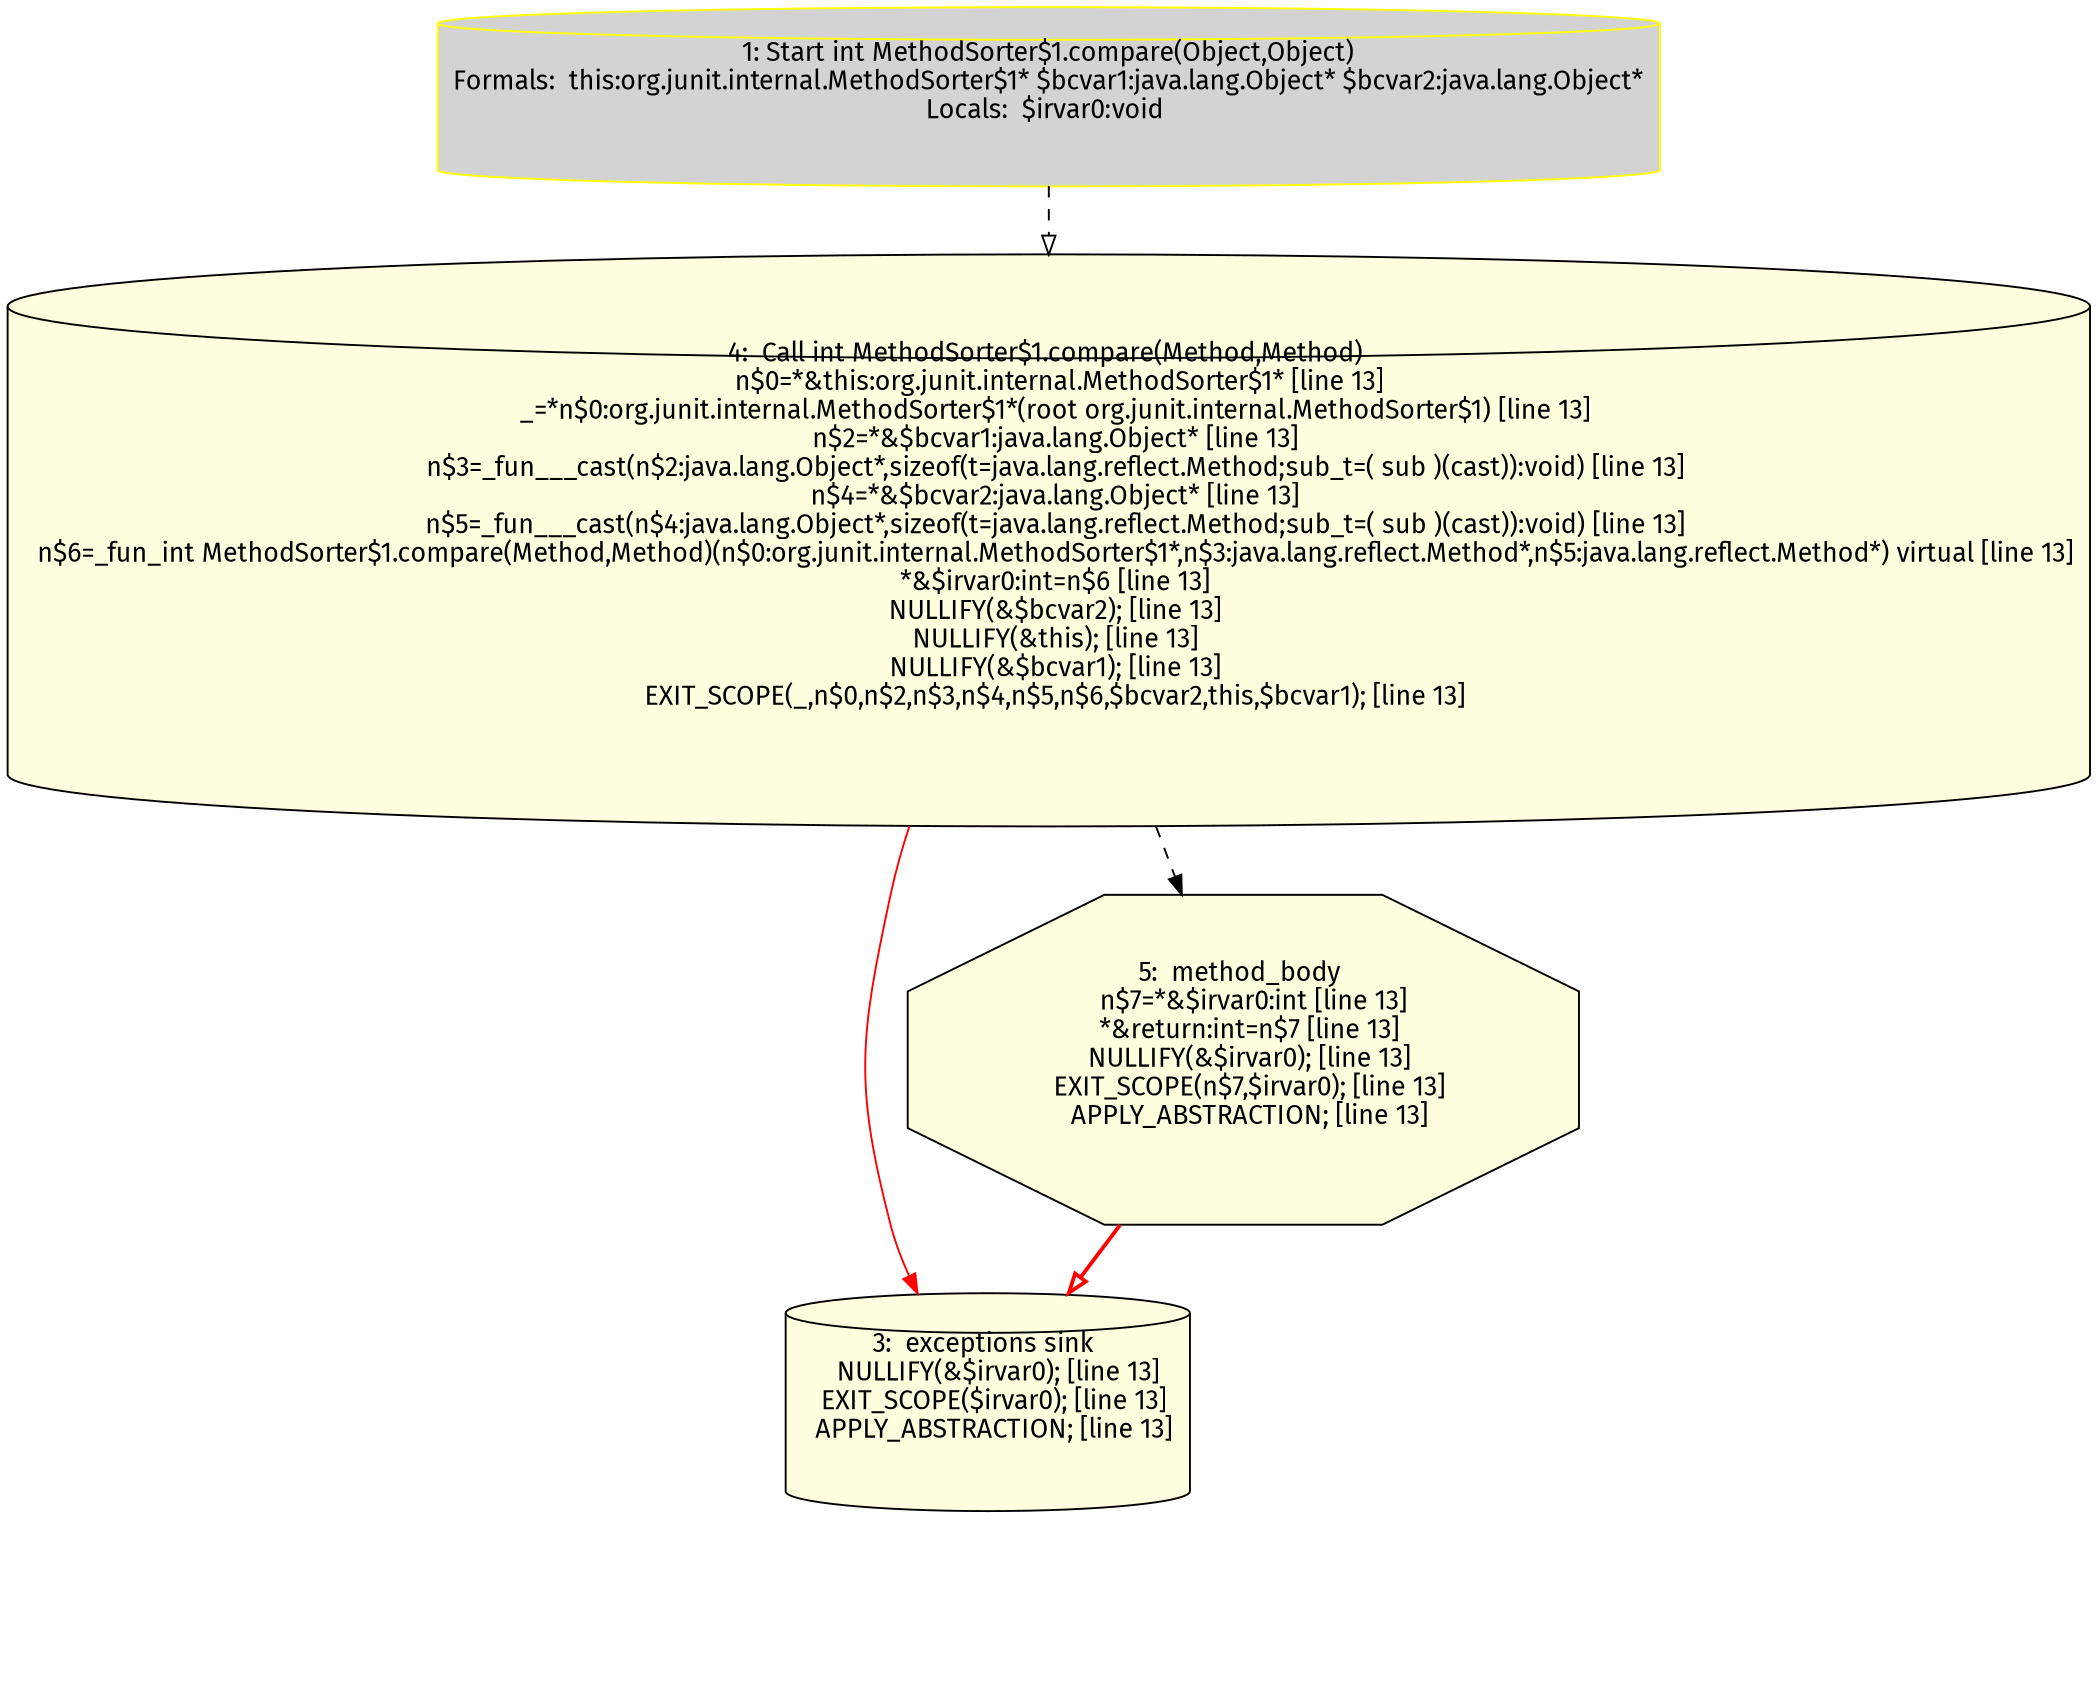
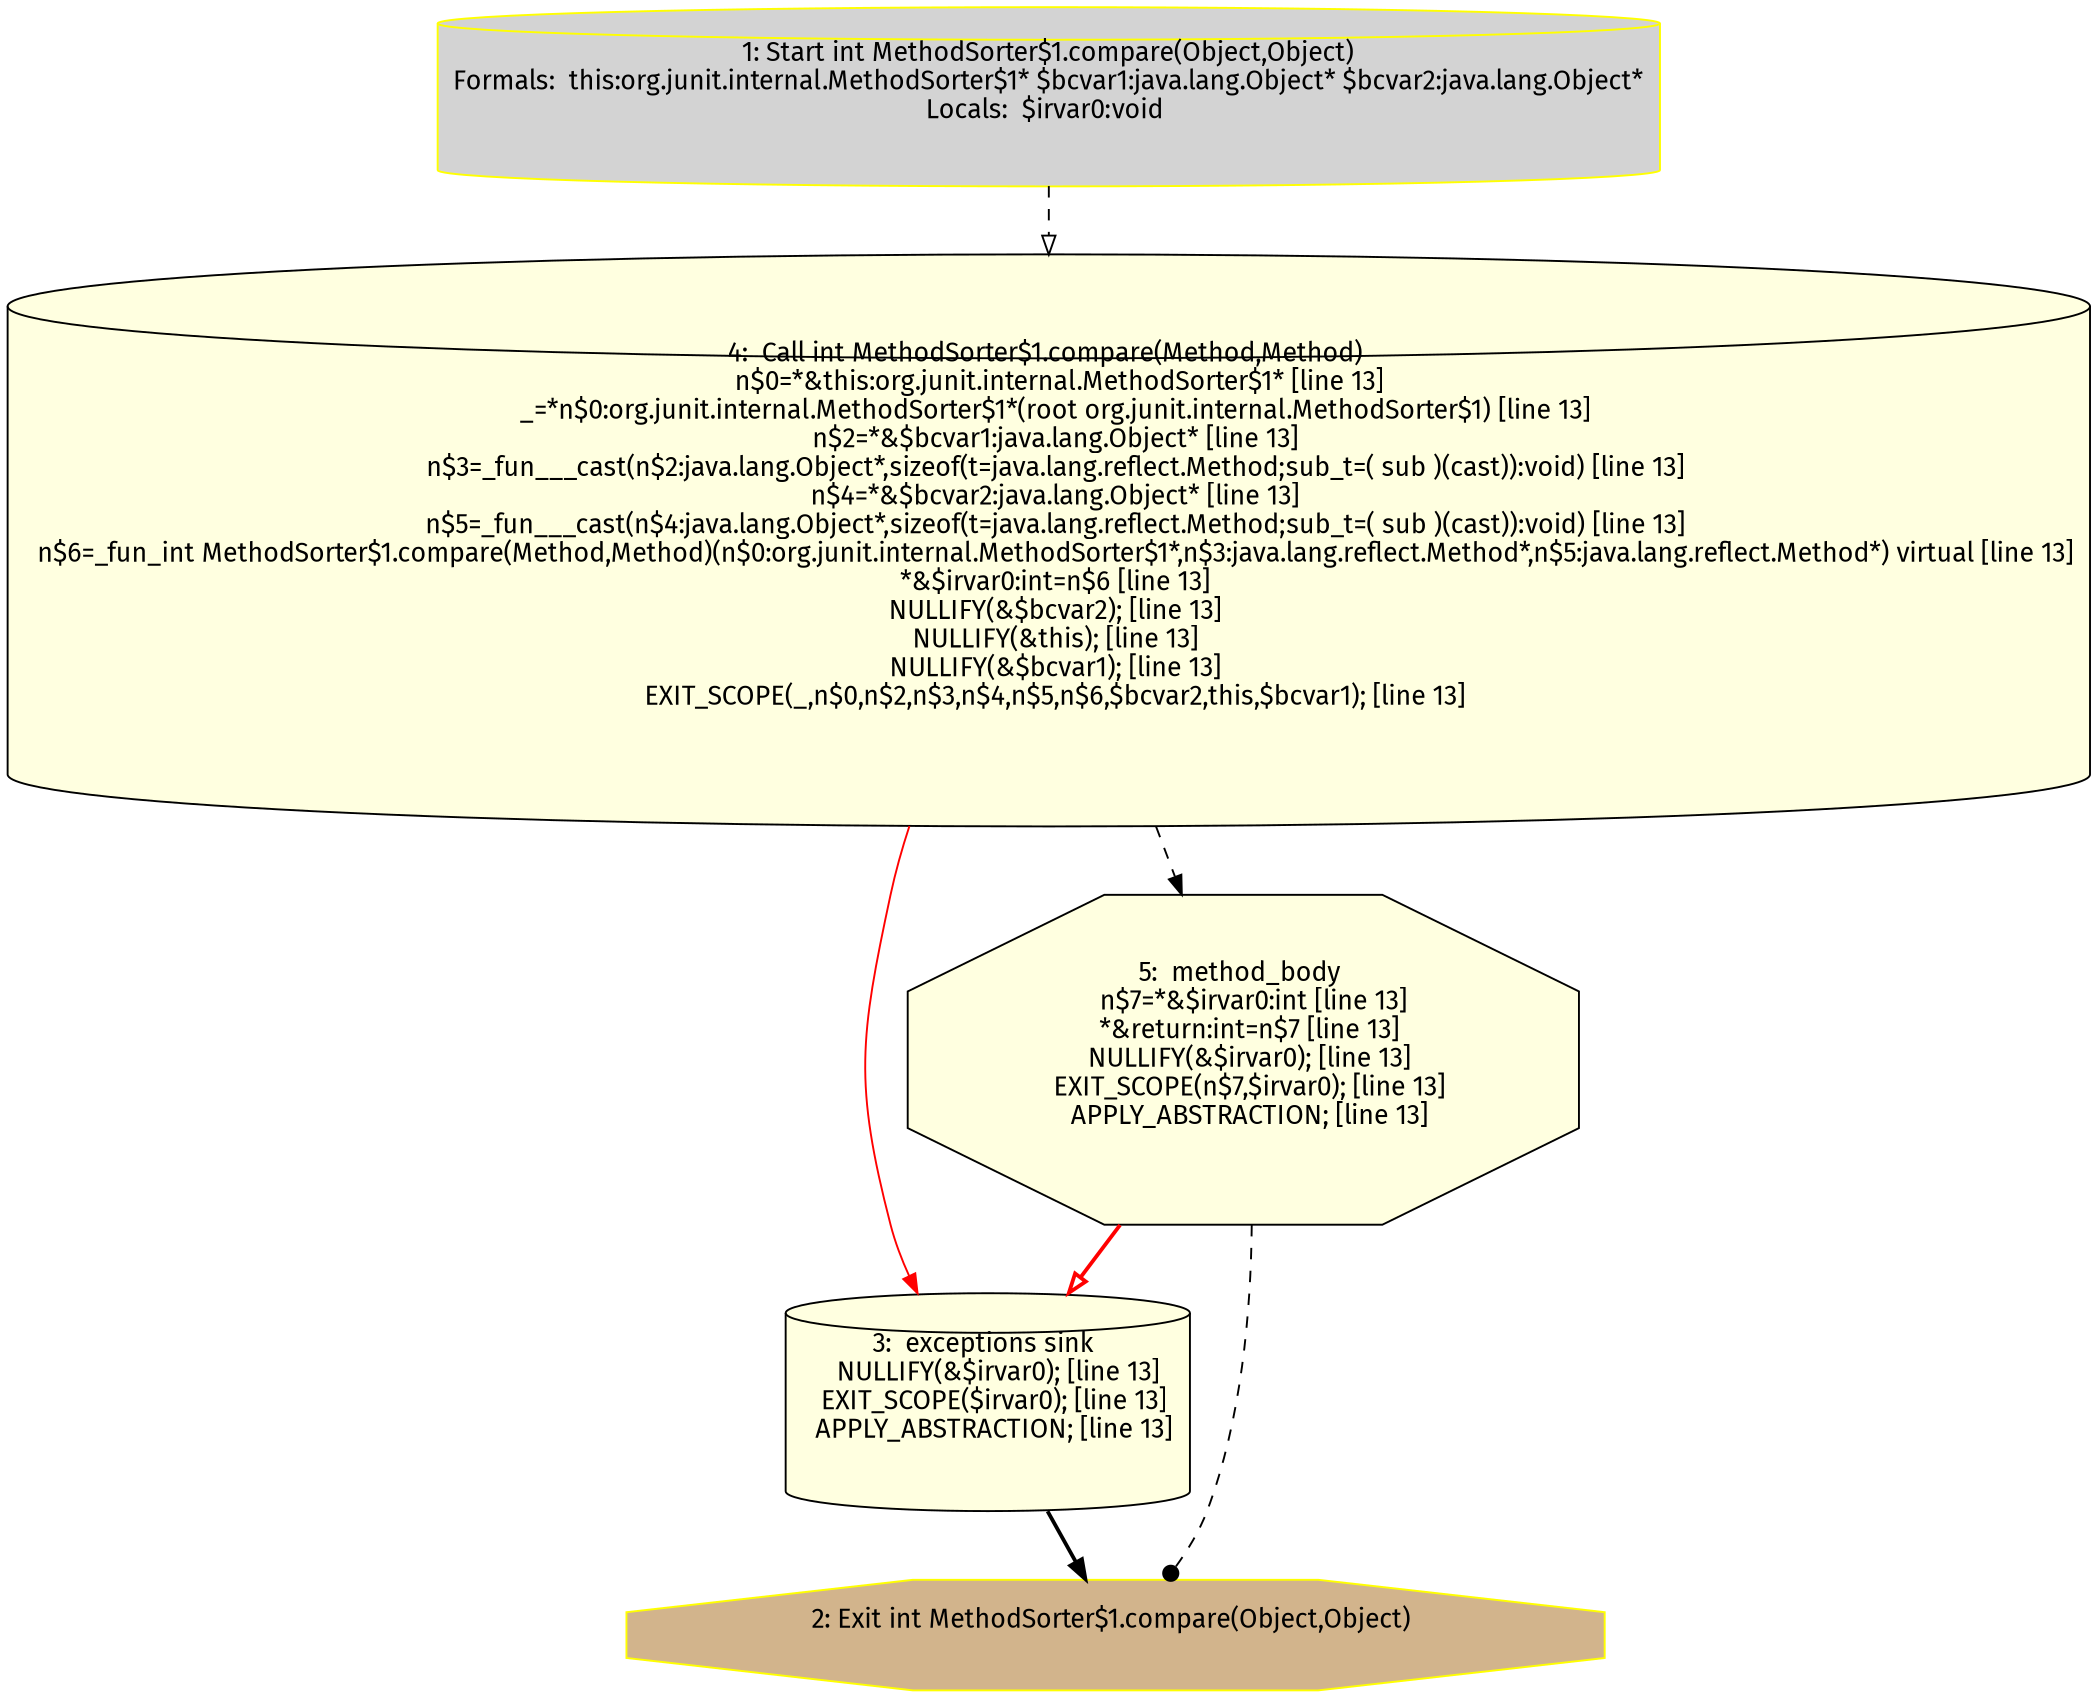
none -> (1116, 1635)
